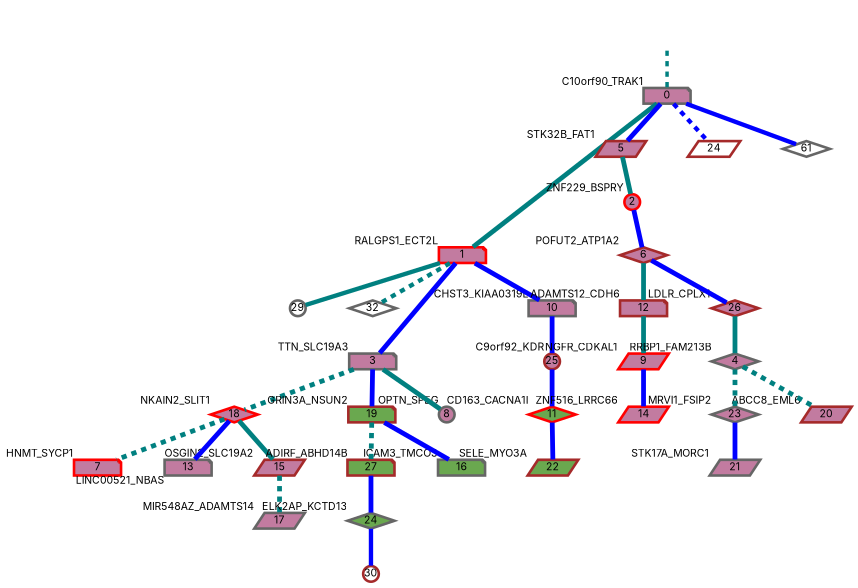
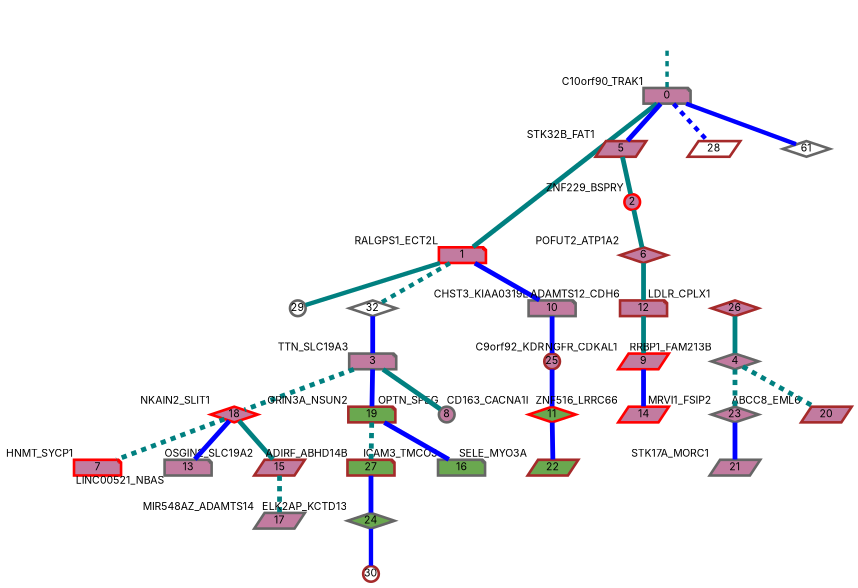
(714, 149) -> (714, 149)
(638, 229) -> (638, 229)
(689, 282) -> none
(418, 308) -> (373, 335)
